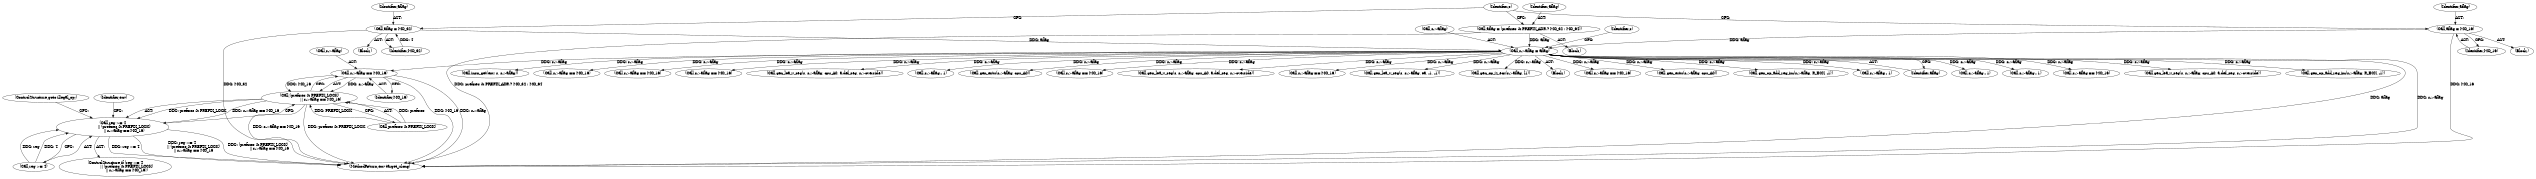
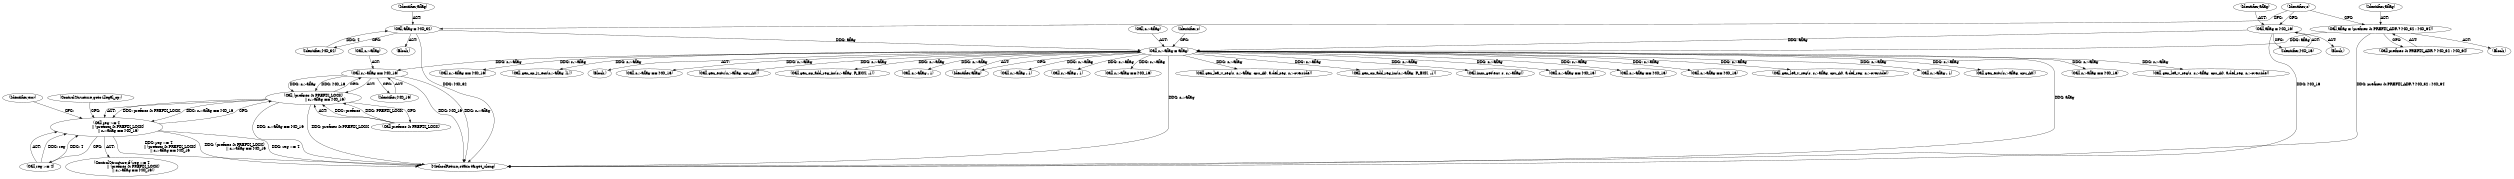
(390, 40) -> (377, 40)
none -> (2423, 51)
(1402, 73) -> none
(380, 167) -> (463, 167)
